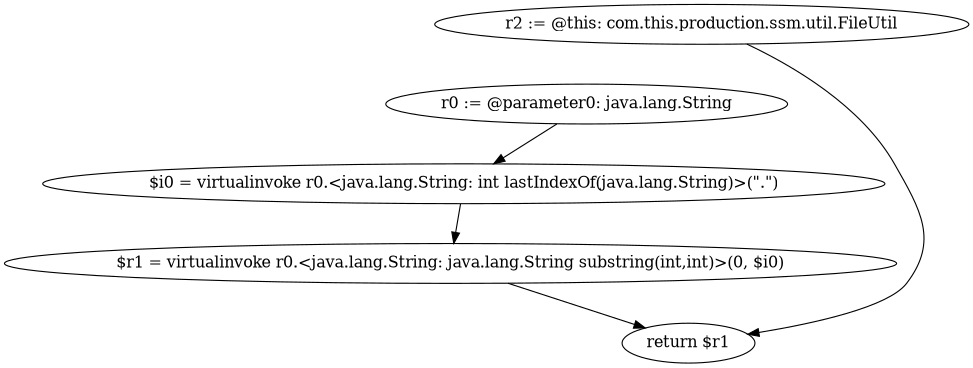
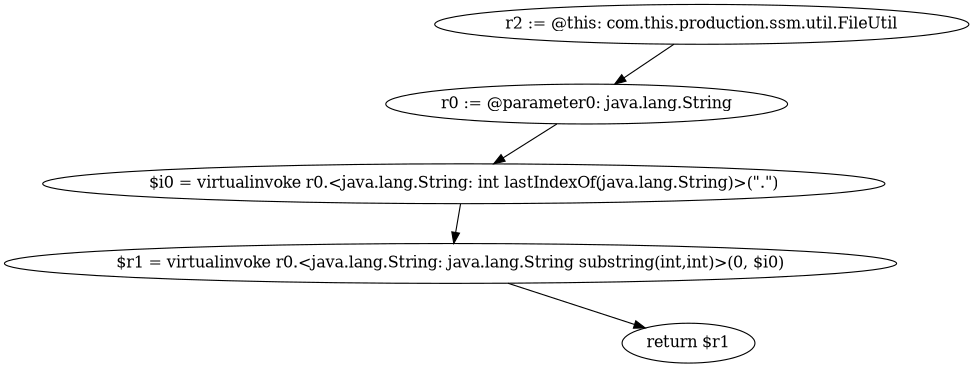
(916, 206) -> (649, 61)
